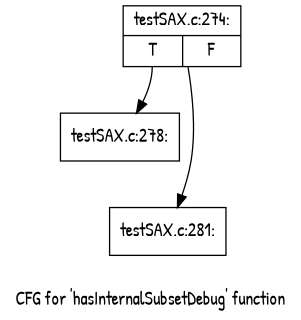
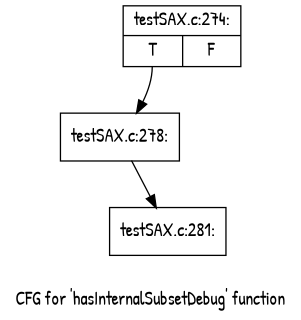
(193, 131) -> (141, 179)
